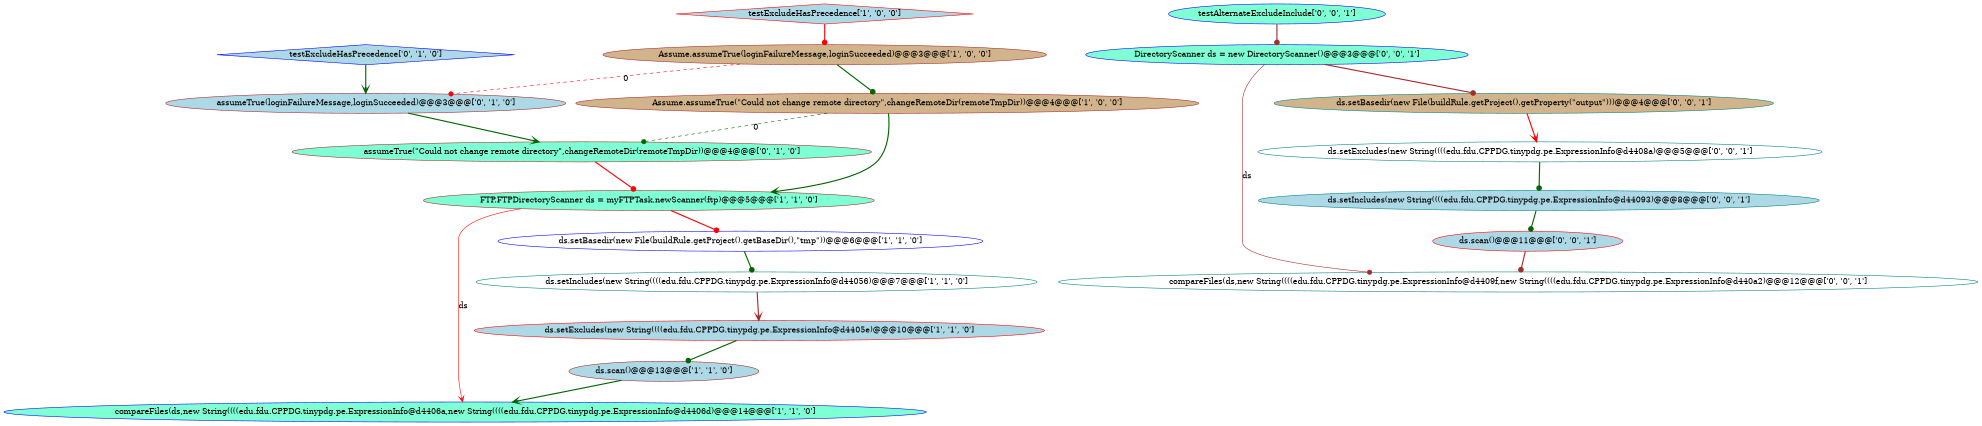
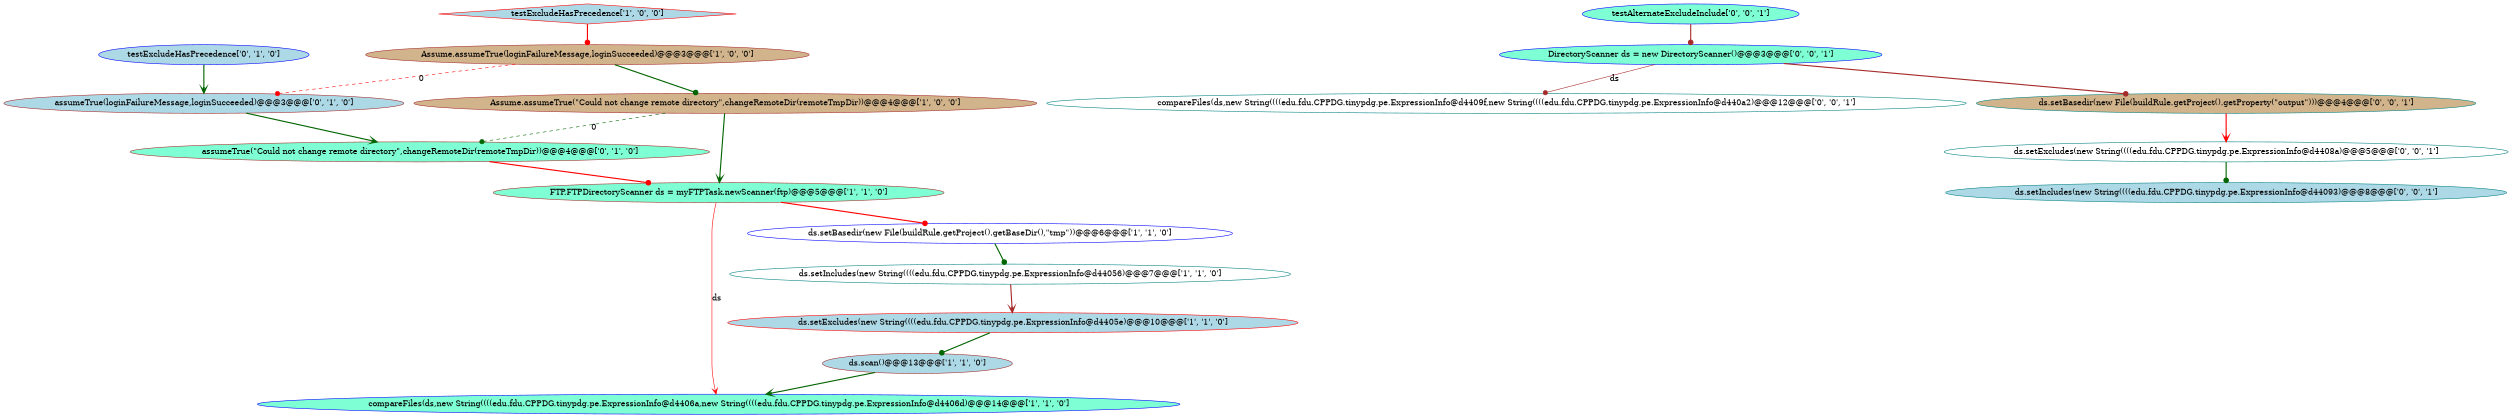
(366, 55) -> (204, 55)
(1528, 241) -> none
